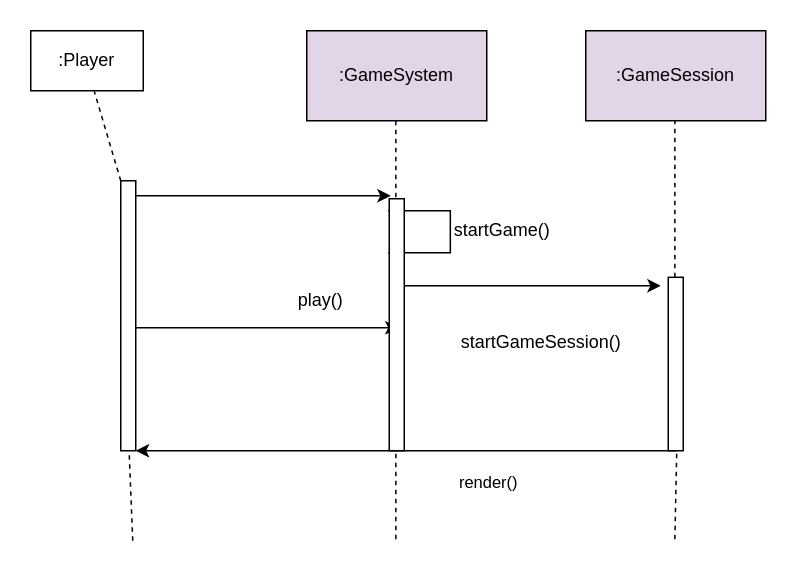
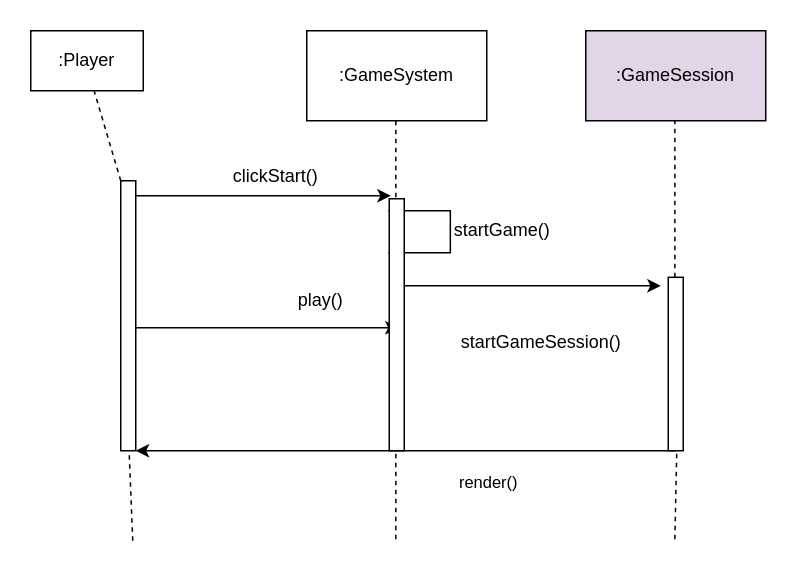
(397, 76) -> (397, 76)
none -> (275, 176)
